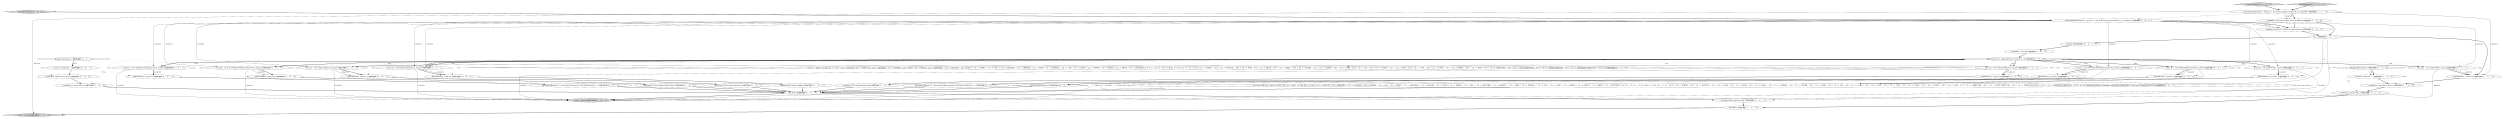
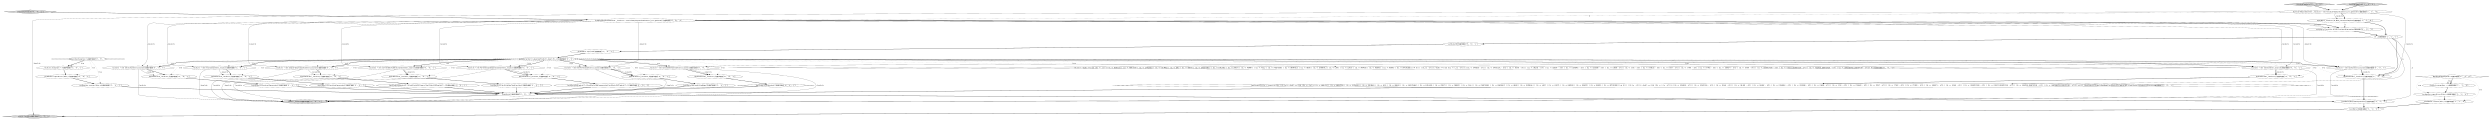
(2435, 81) -> (2364, 89)
